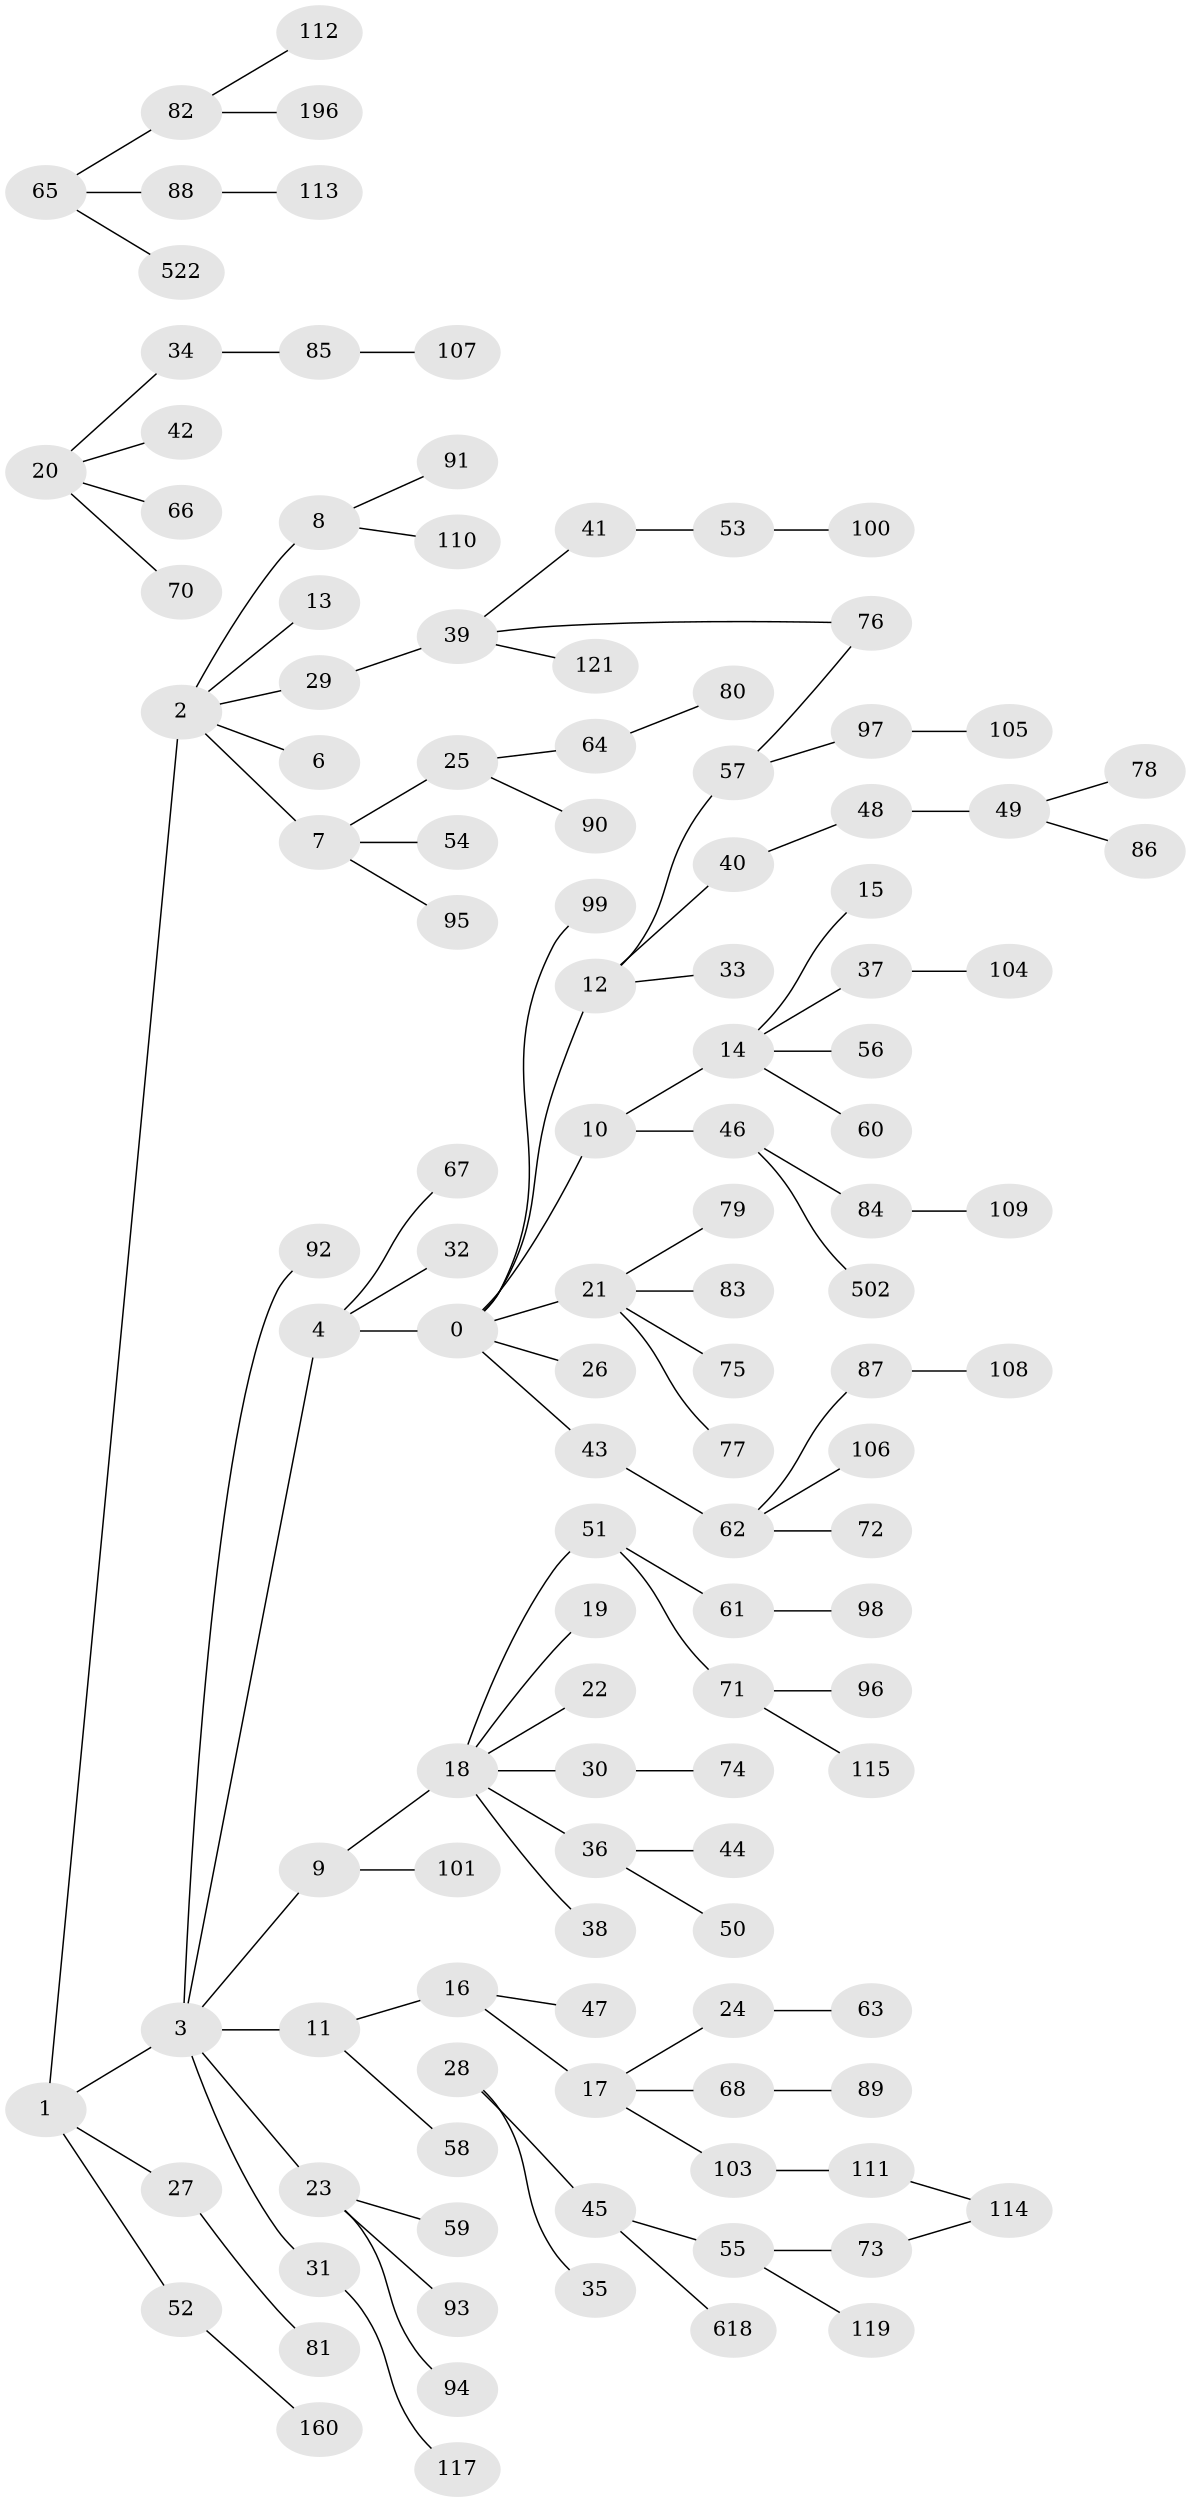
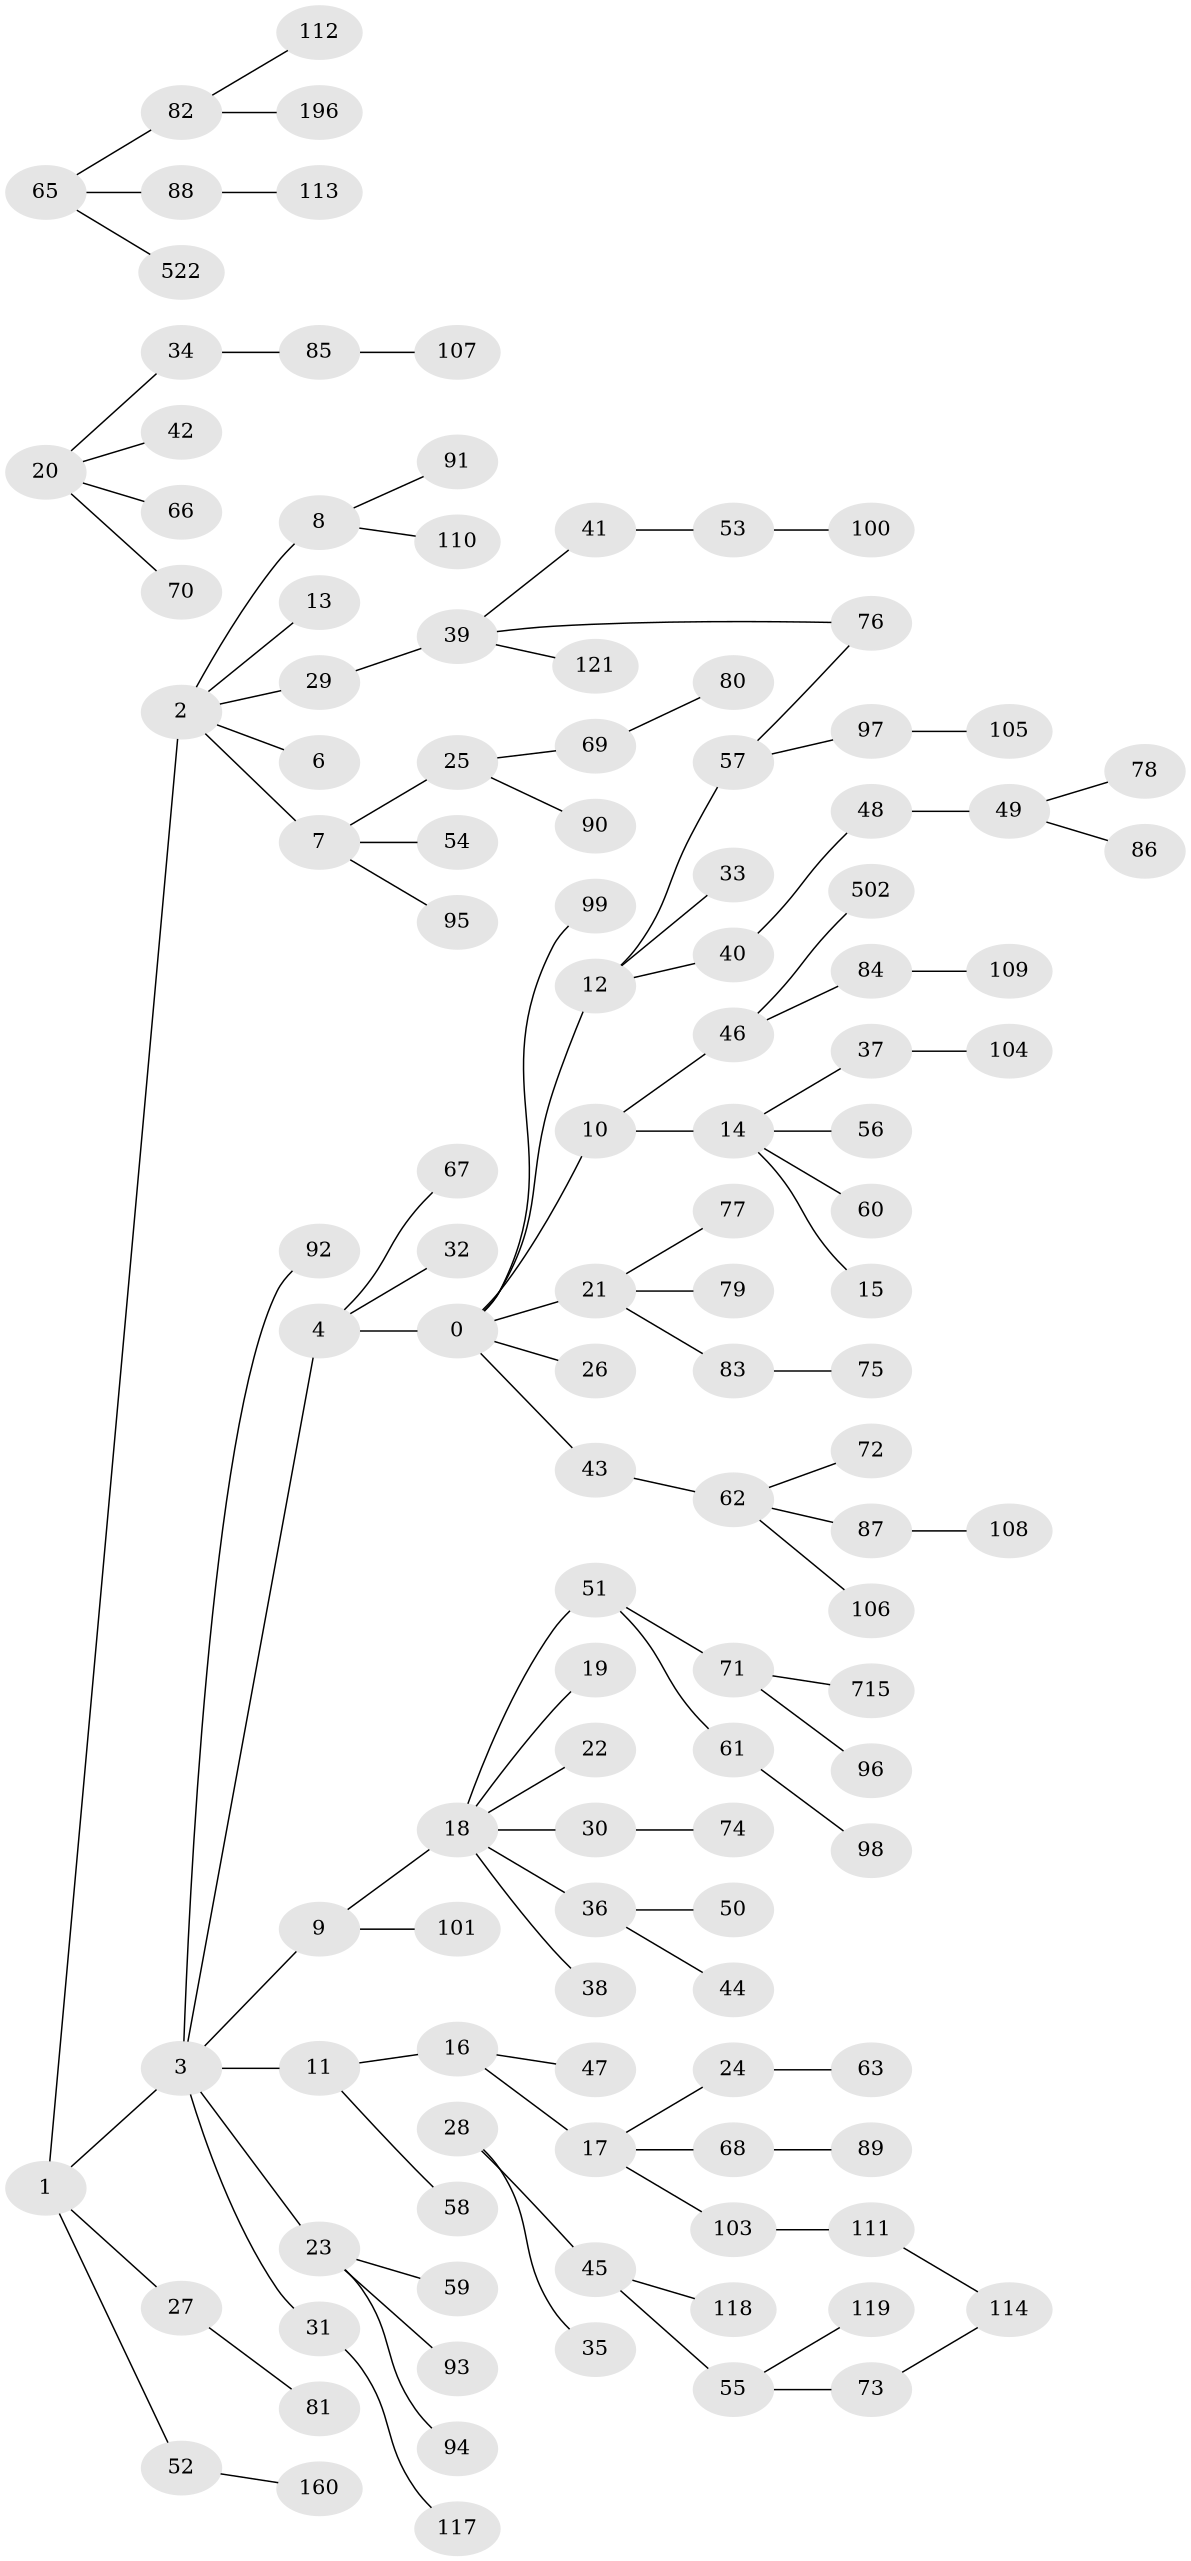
(595, 746) -> (595, 746)
(664, 1331) -> (803, 1371)
(871, 1771) -> (871, 1691)
(733, 2330) -> (733, 2310)
